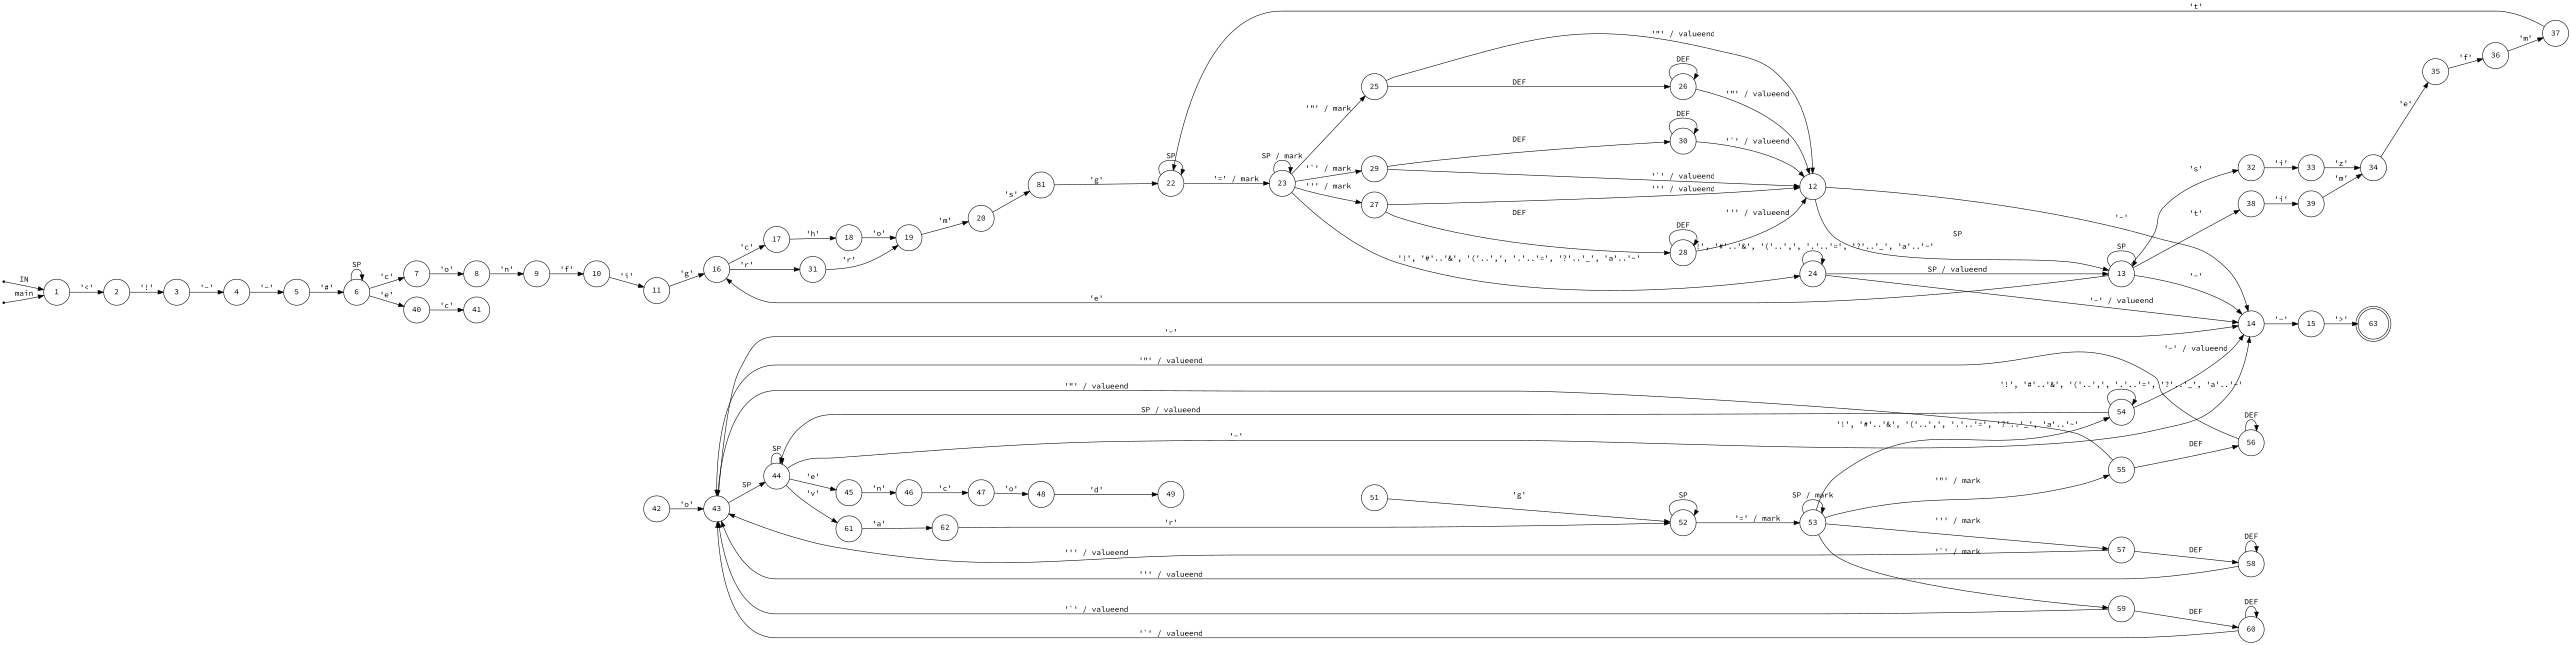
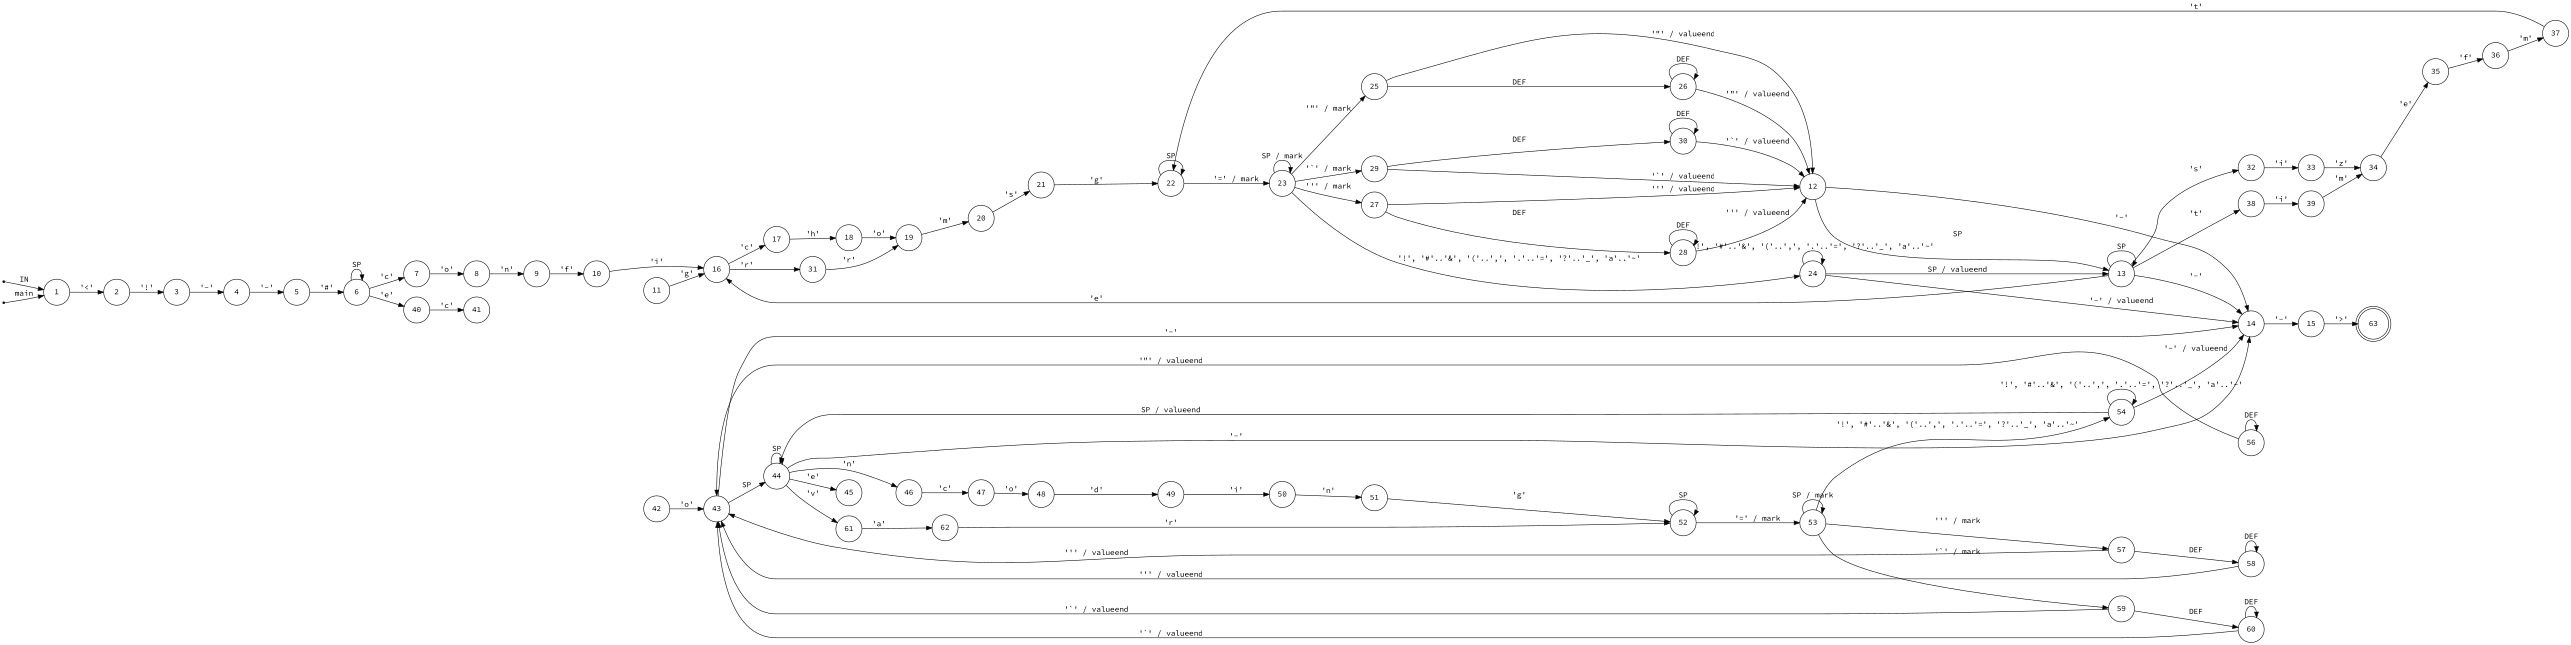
(1041, 185) -> (1041, 185)
(624, 281) -> (654, 267)
(2121, 470) -> none
(876, 493) -> (842, 469)
none -> (1282, 494)
